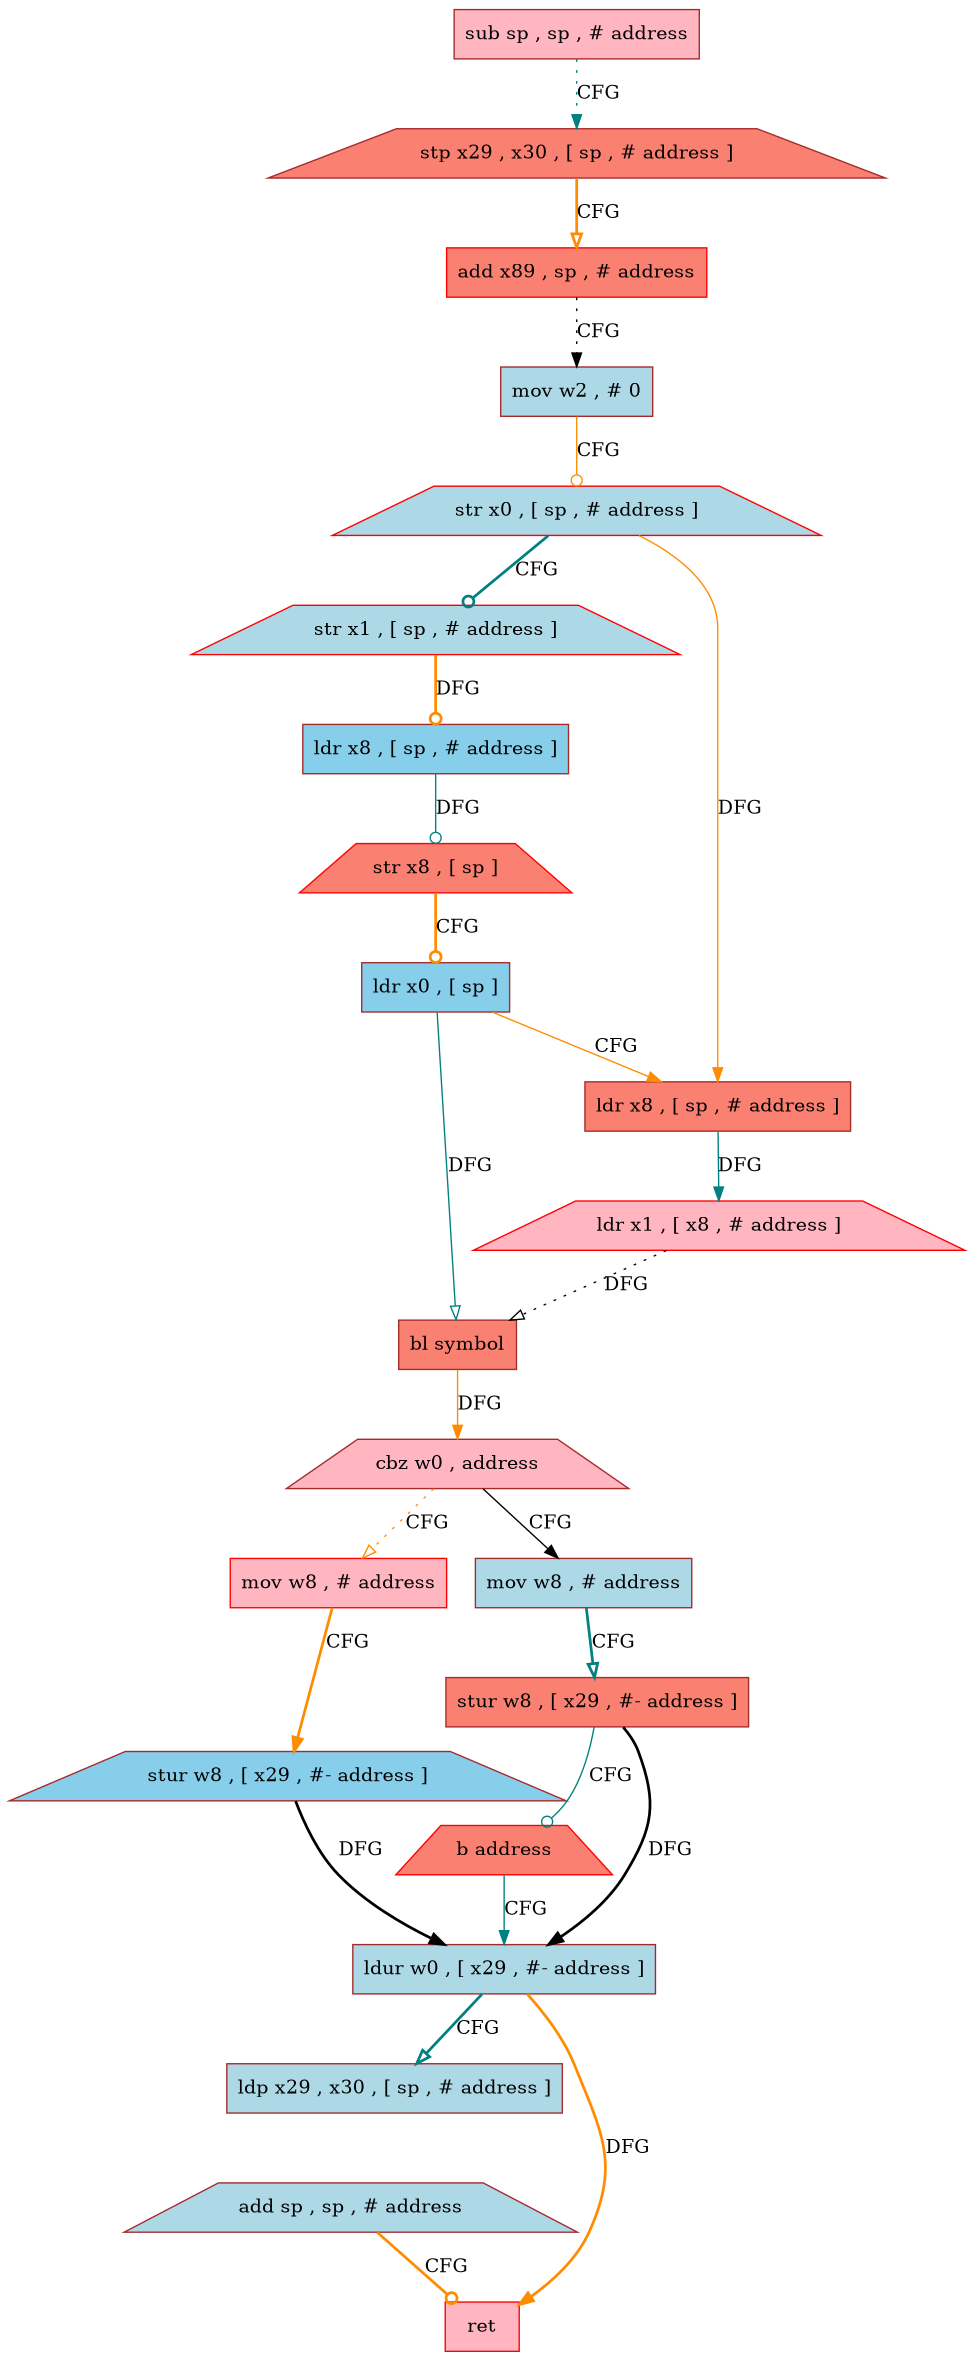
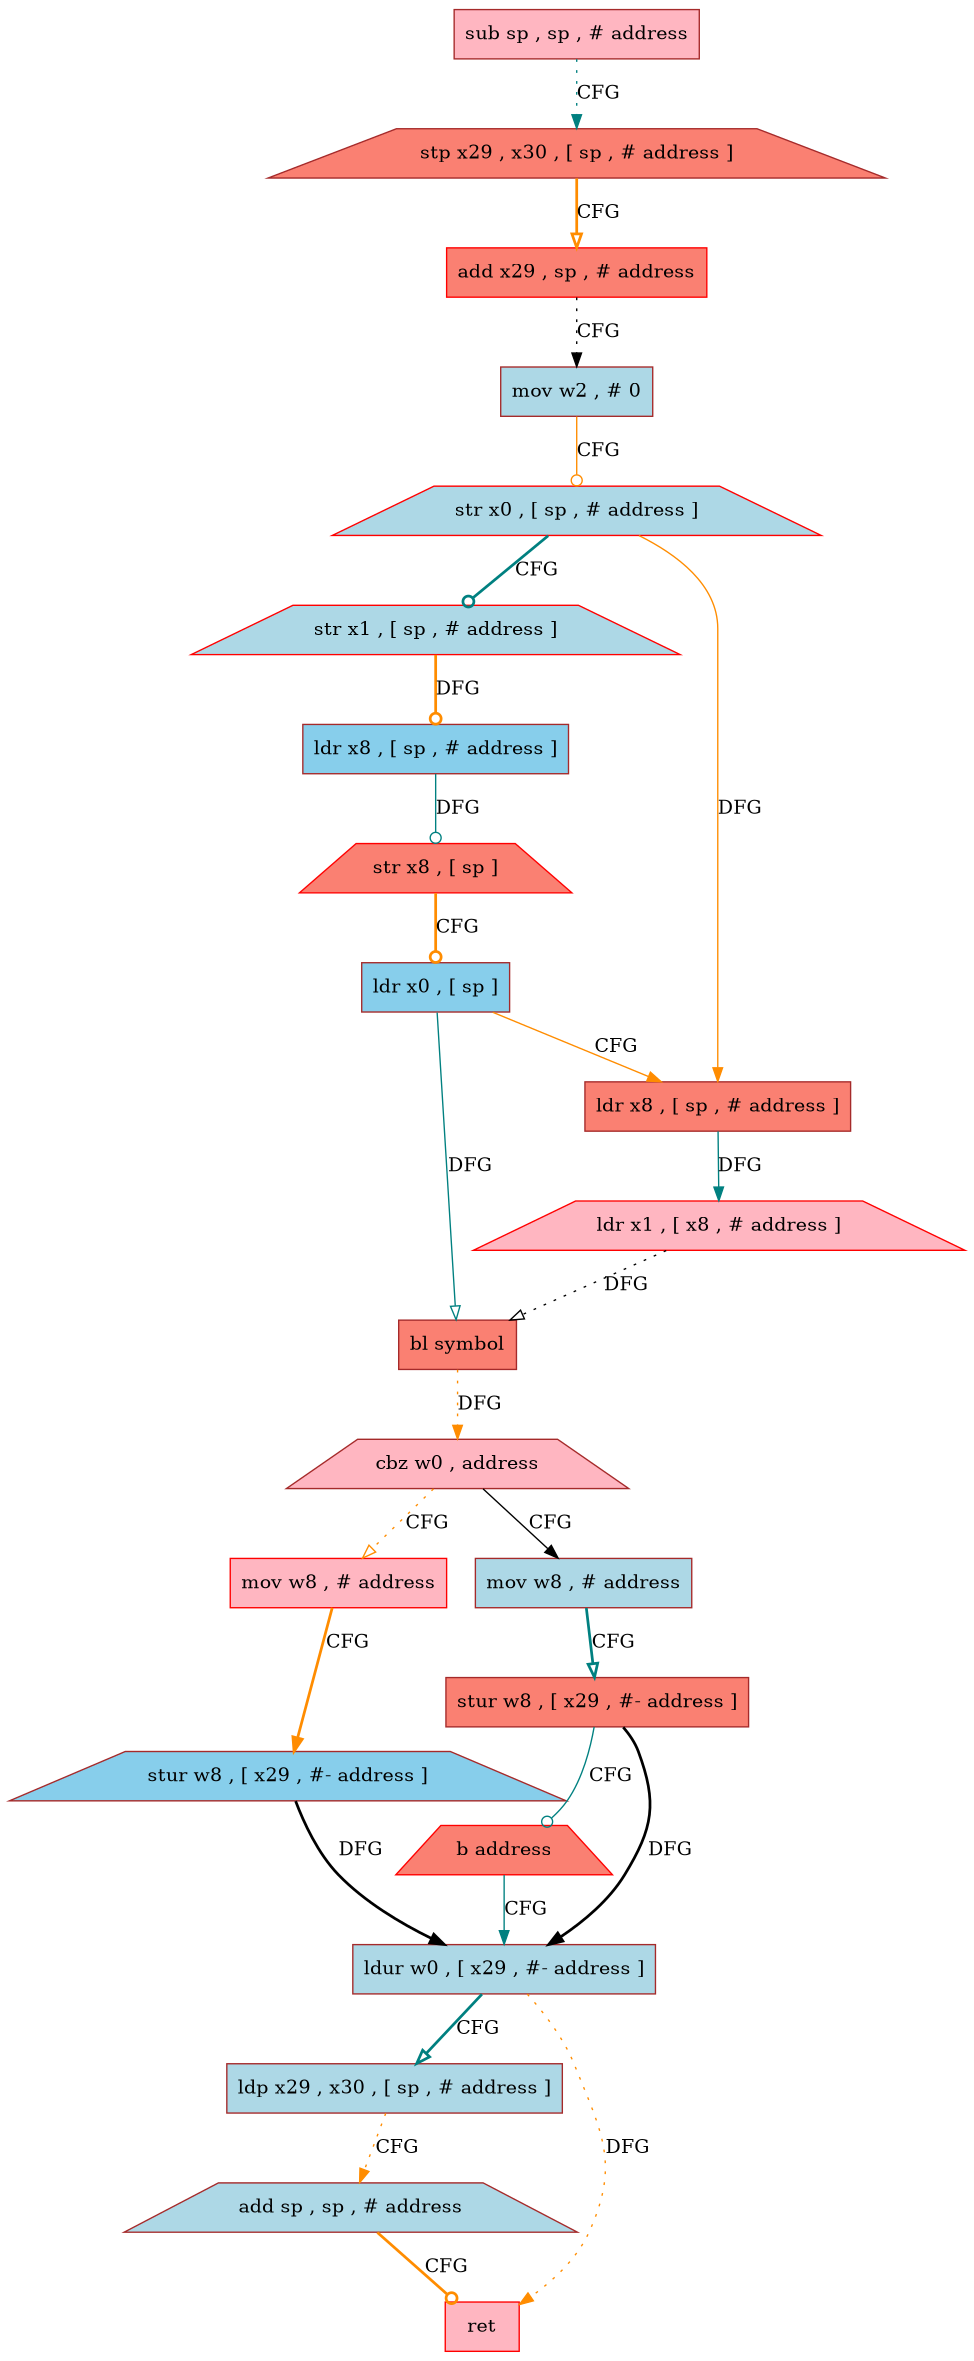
(577, 273) -> (577, 273)
(458, 1397) -> (458, 1397)
none -> (375, 2141)
(604, 2149) -> (604, 2149)
